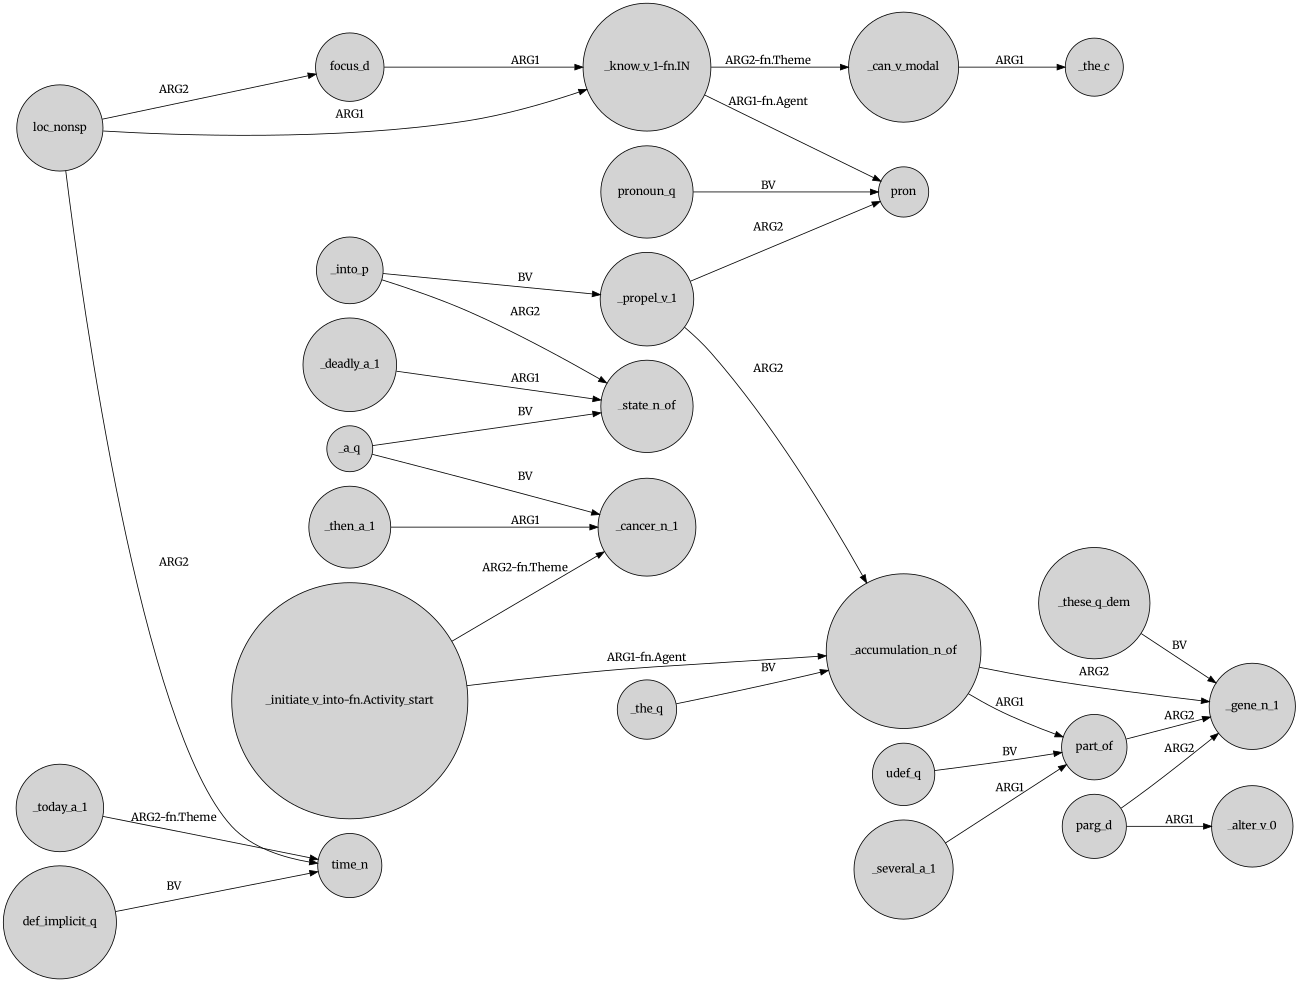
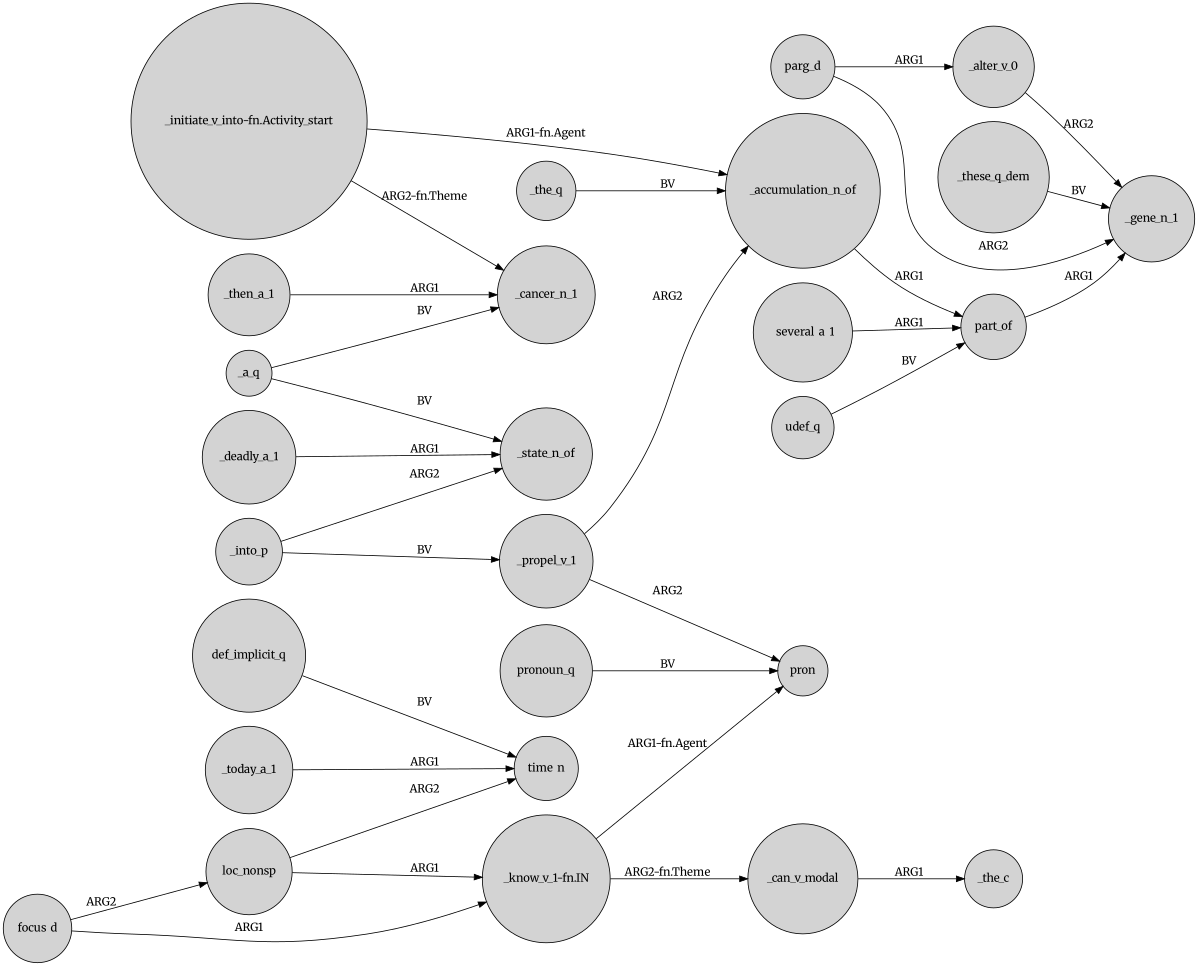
(205, 97) -> (135, 902)
(1090, 686) -> (1072, 136)
(1180, 716) -> (1079, 277)
(174, 818) -> (425, 762)
